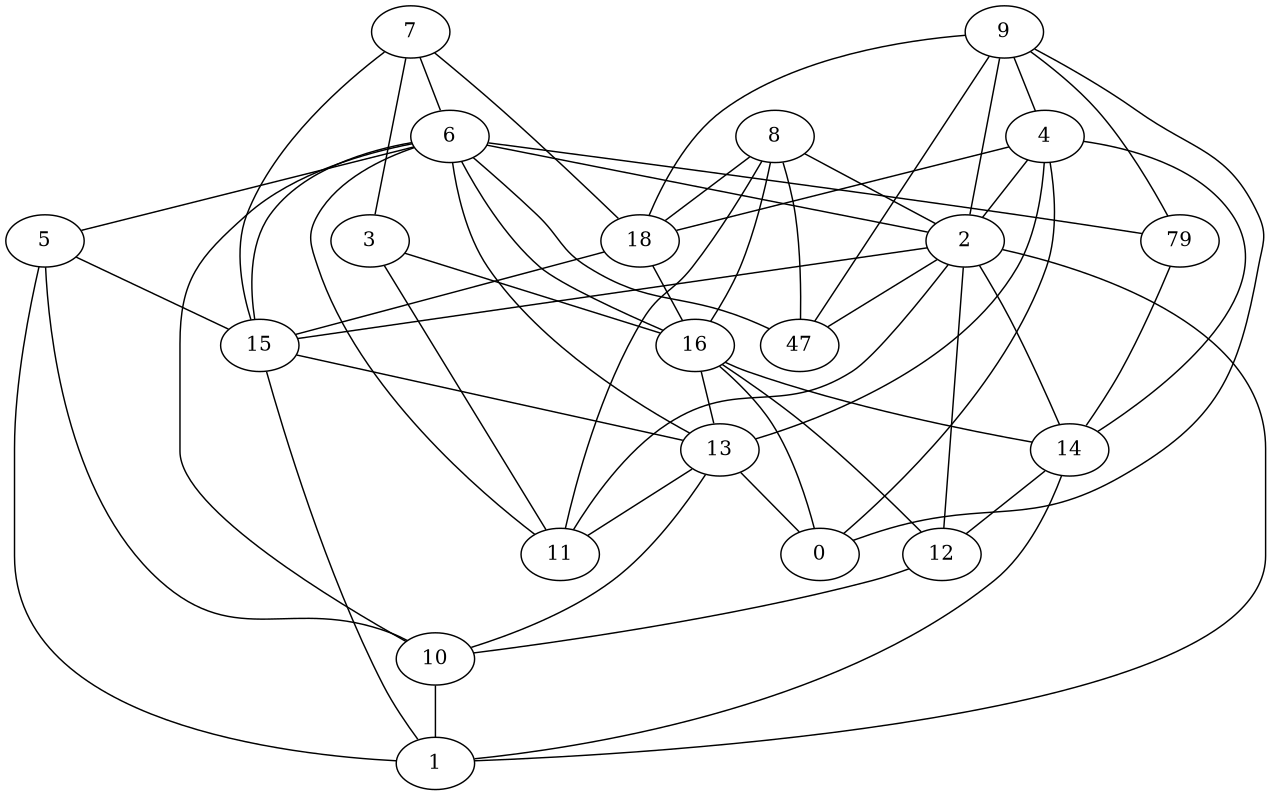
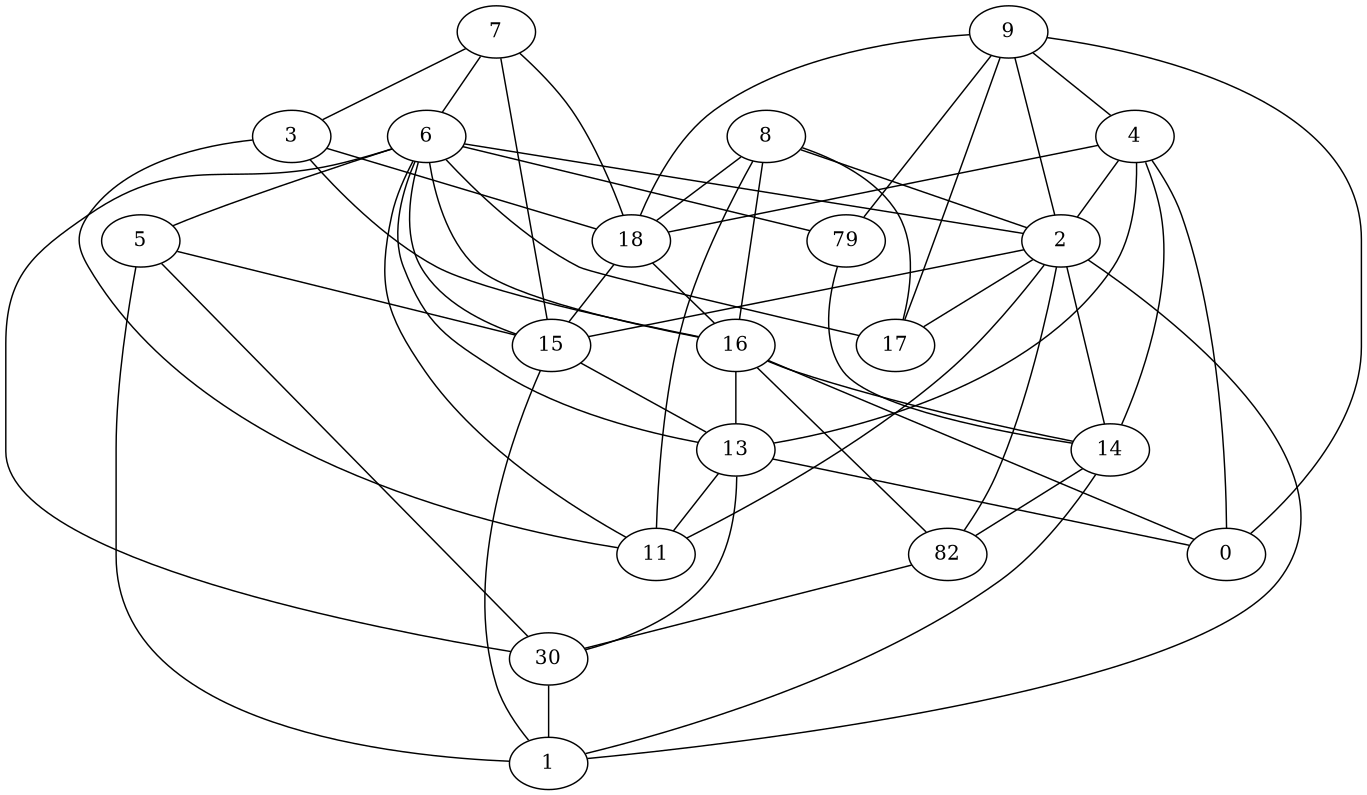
none -> (461, 189)
(800, 345) -> (896, 345)
(942, 554) -> (948, 554)
(435, 659) -> (549, 659)
